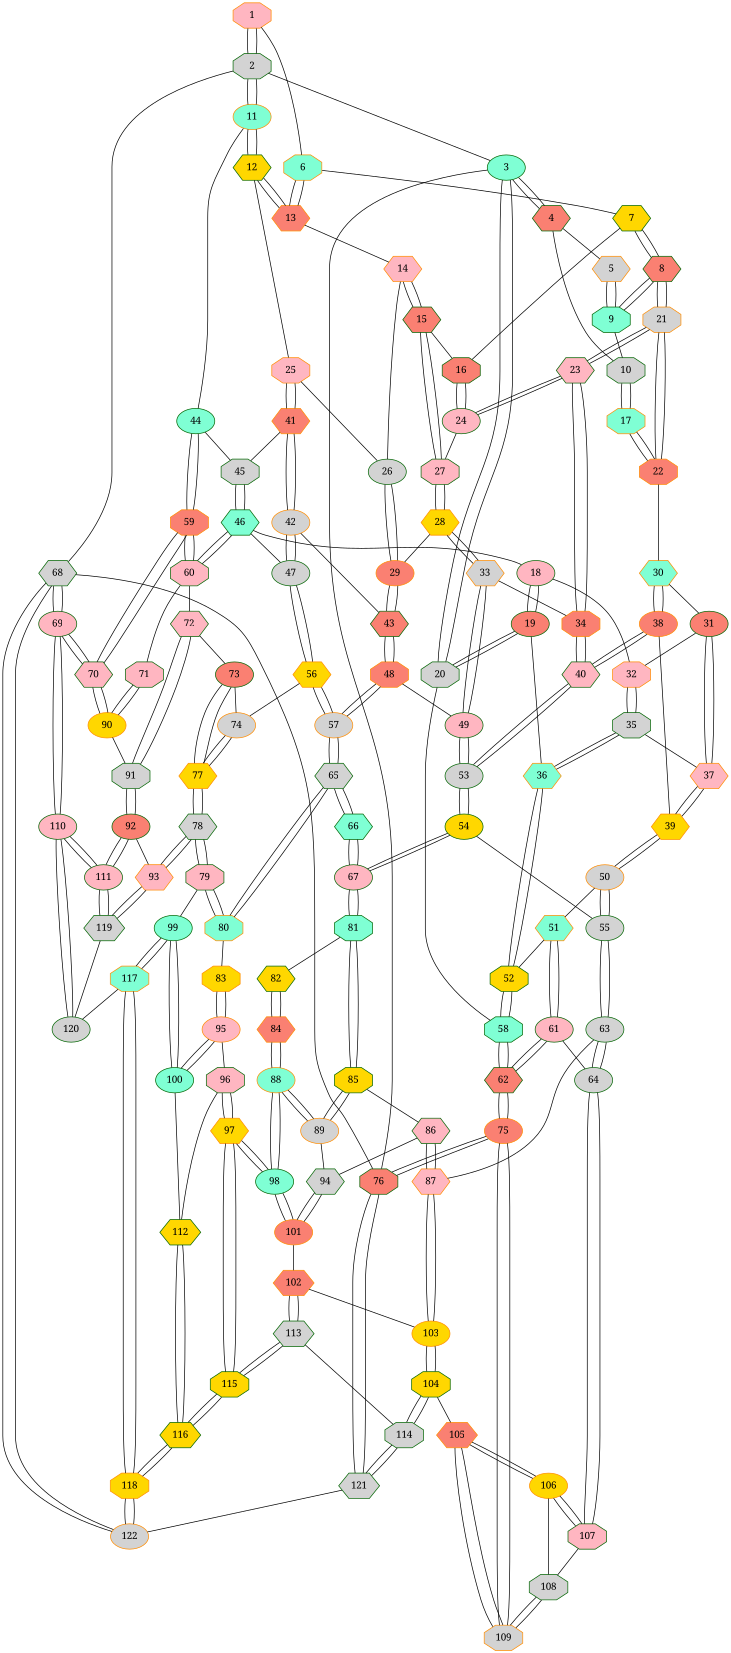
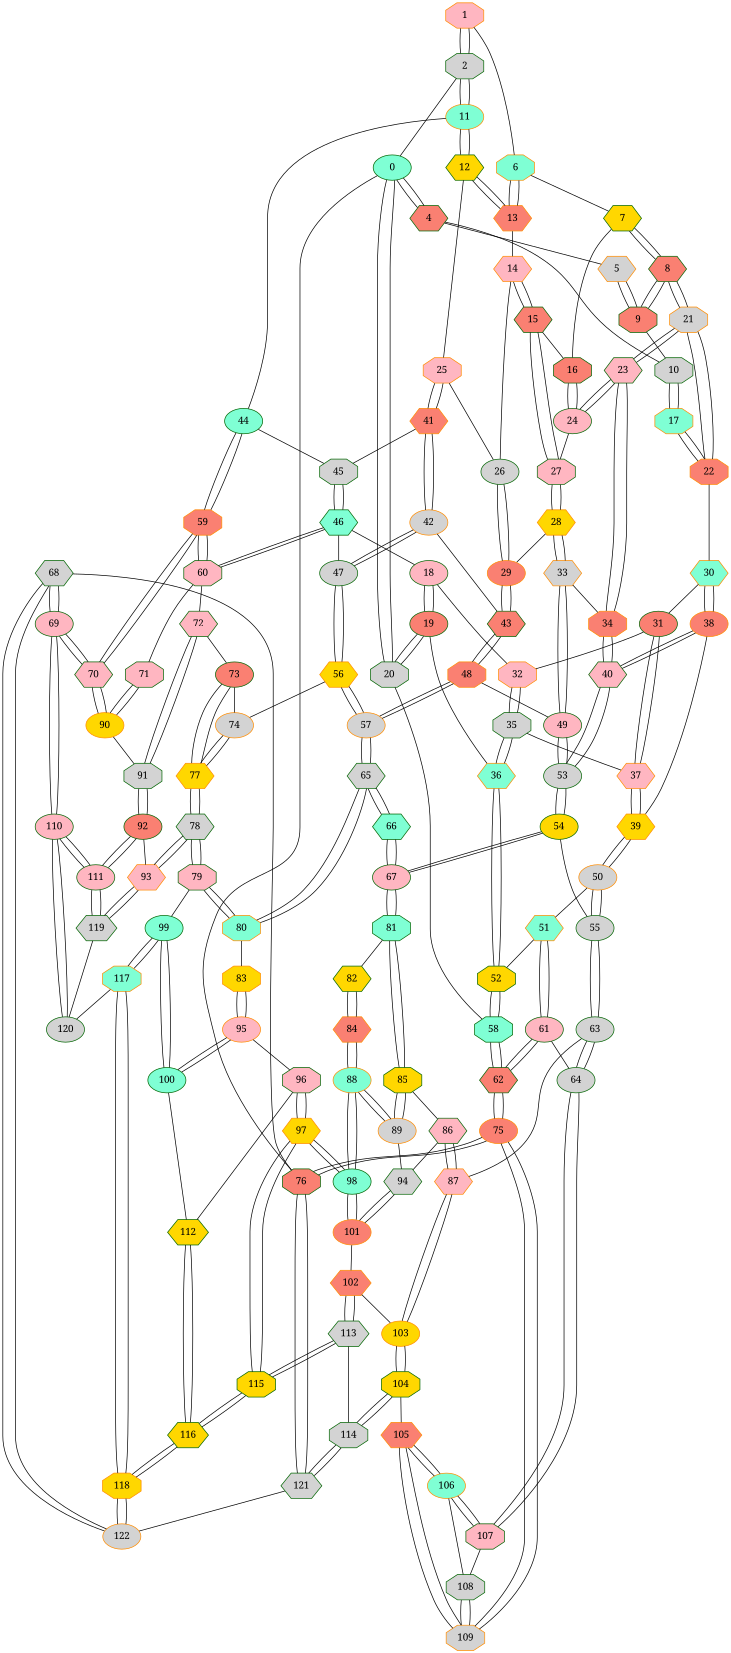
(506, 168) -> (392, 168)
(112, 288) -> none
(611, 320) -> (638, 320)
(549, 1486) -> (446, 1486)
